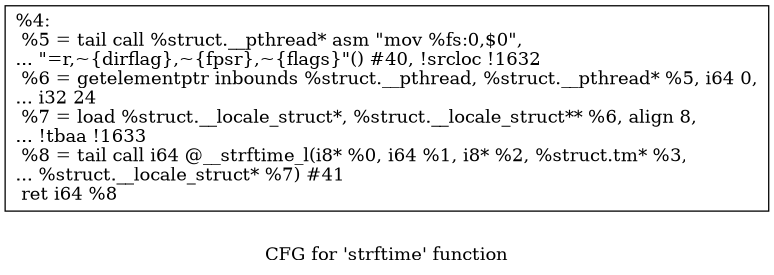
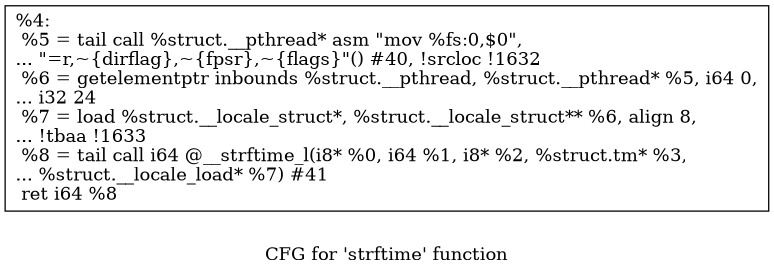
(180, 175) -> (172, 175)
